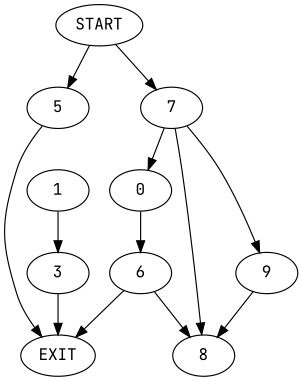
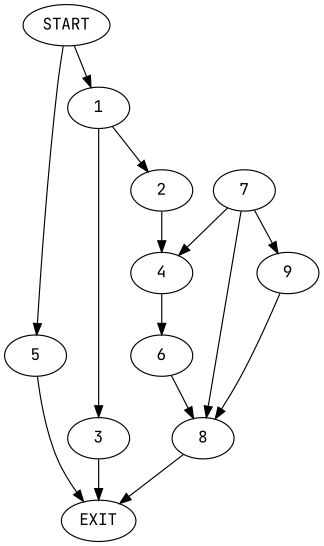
(132, 63) -> (80, 61)
(141, 190) -> (162, 273)
none -> (162, 190)
(104, 310) -> (156, 475)
